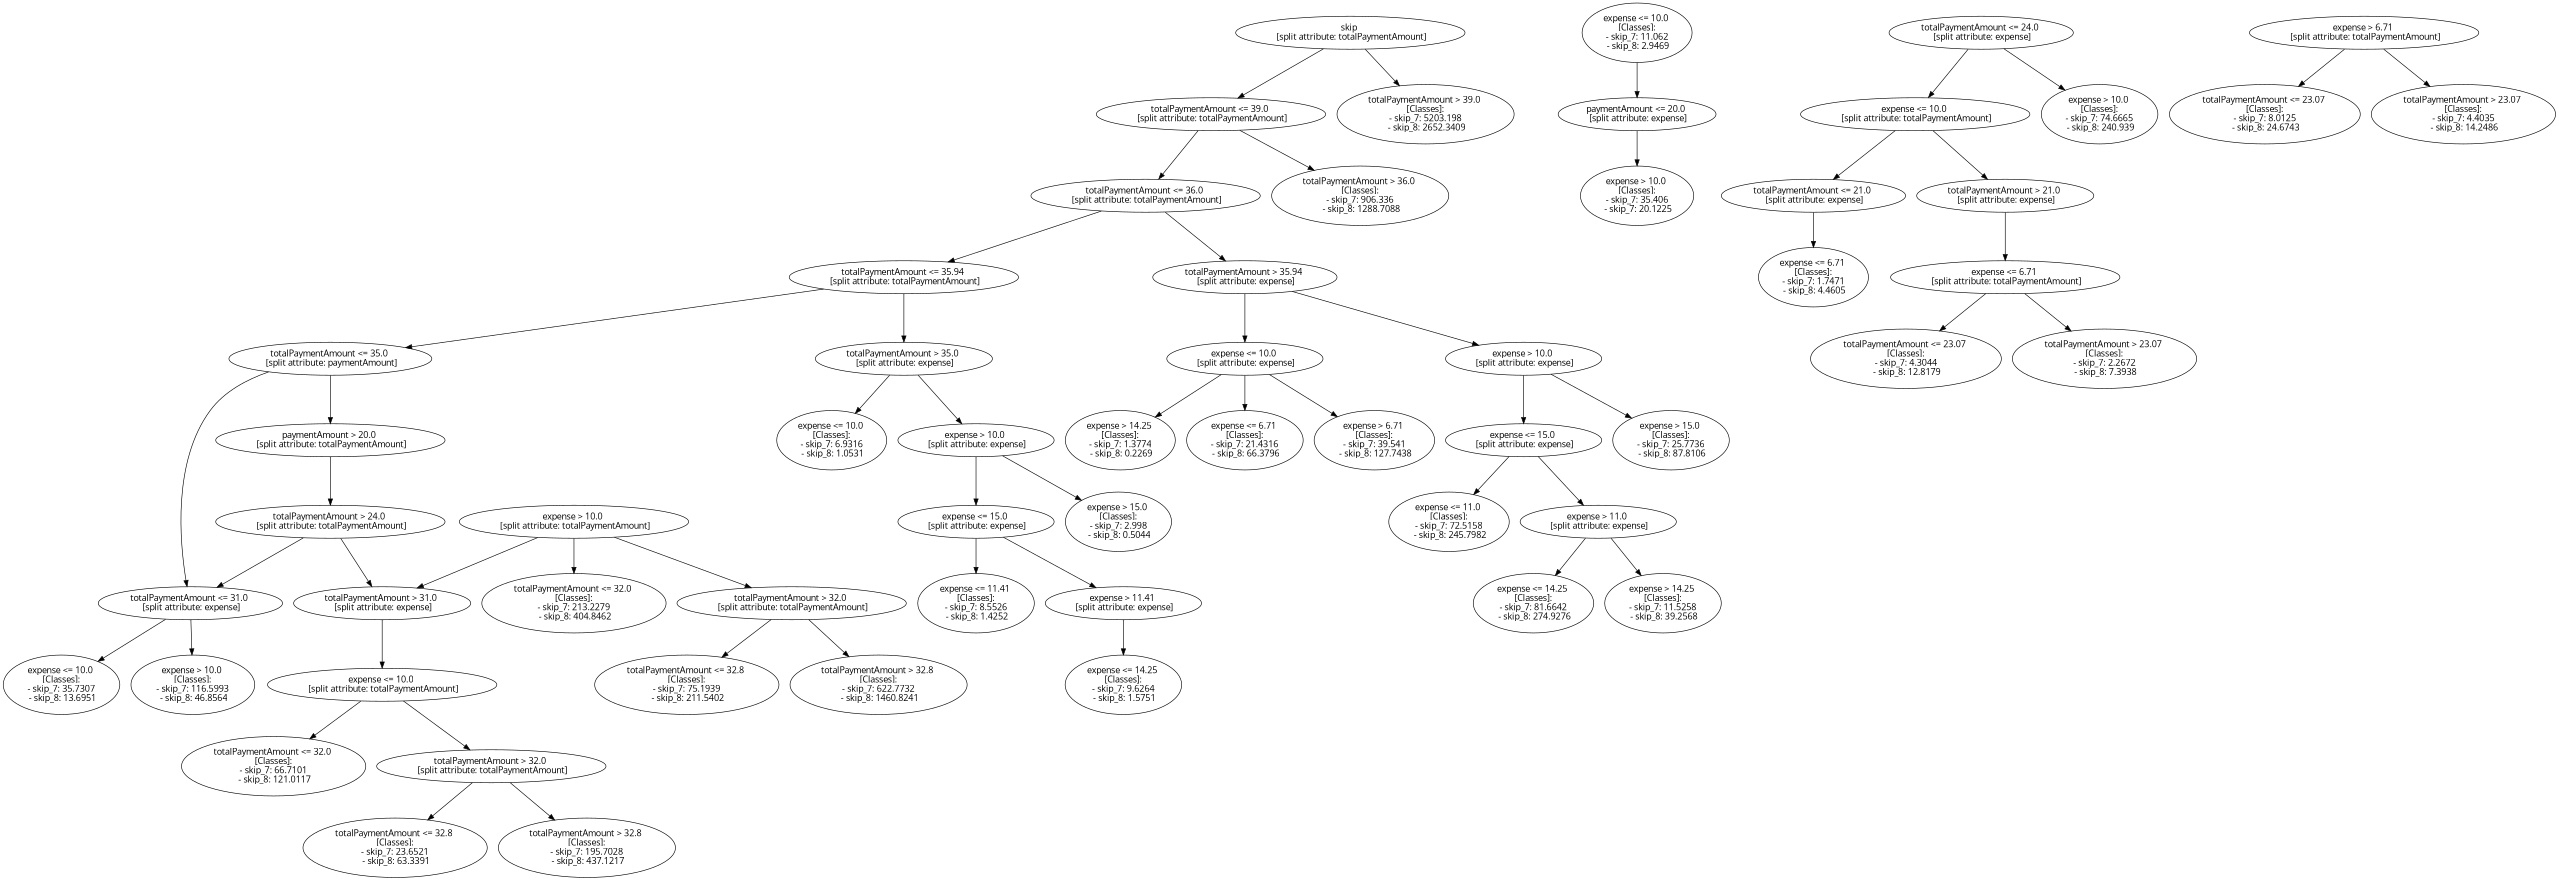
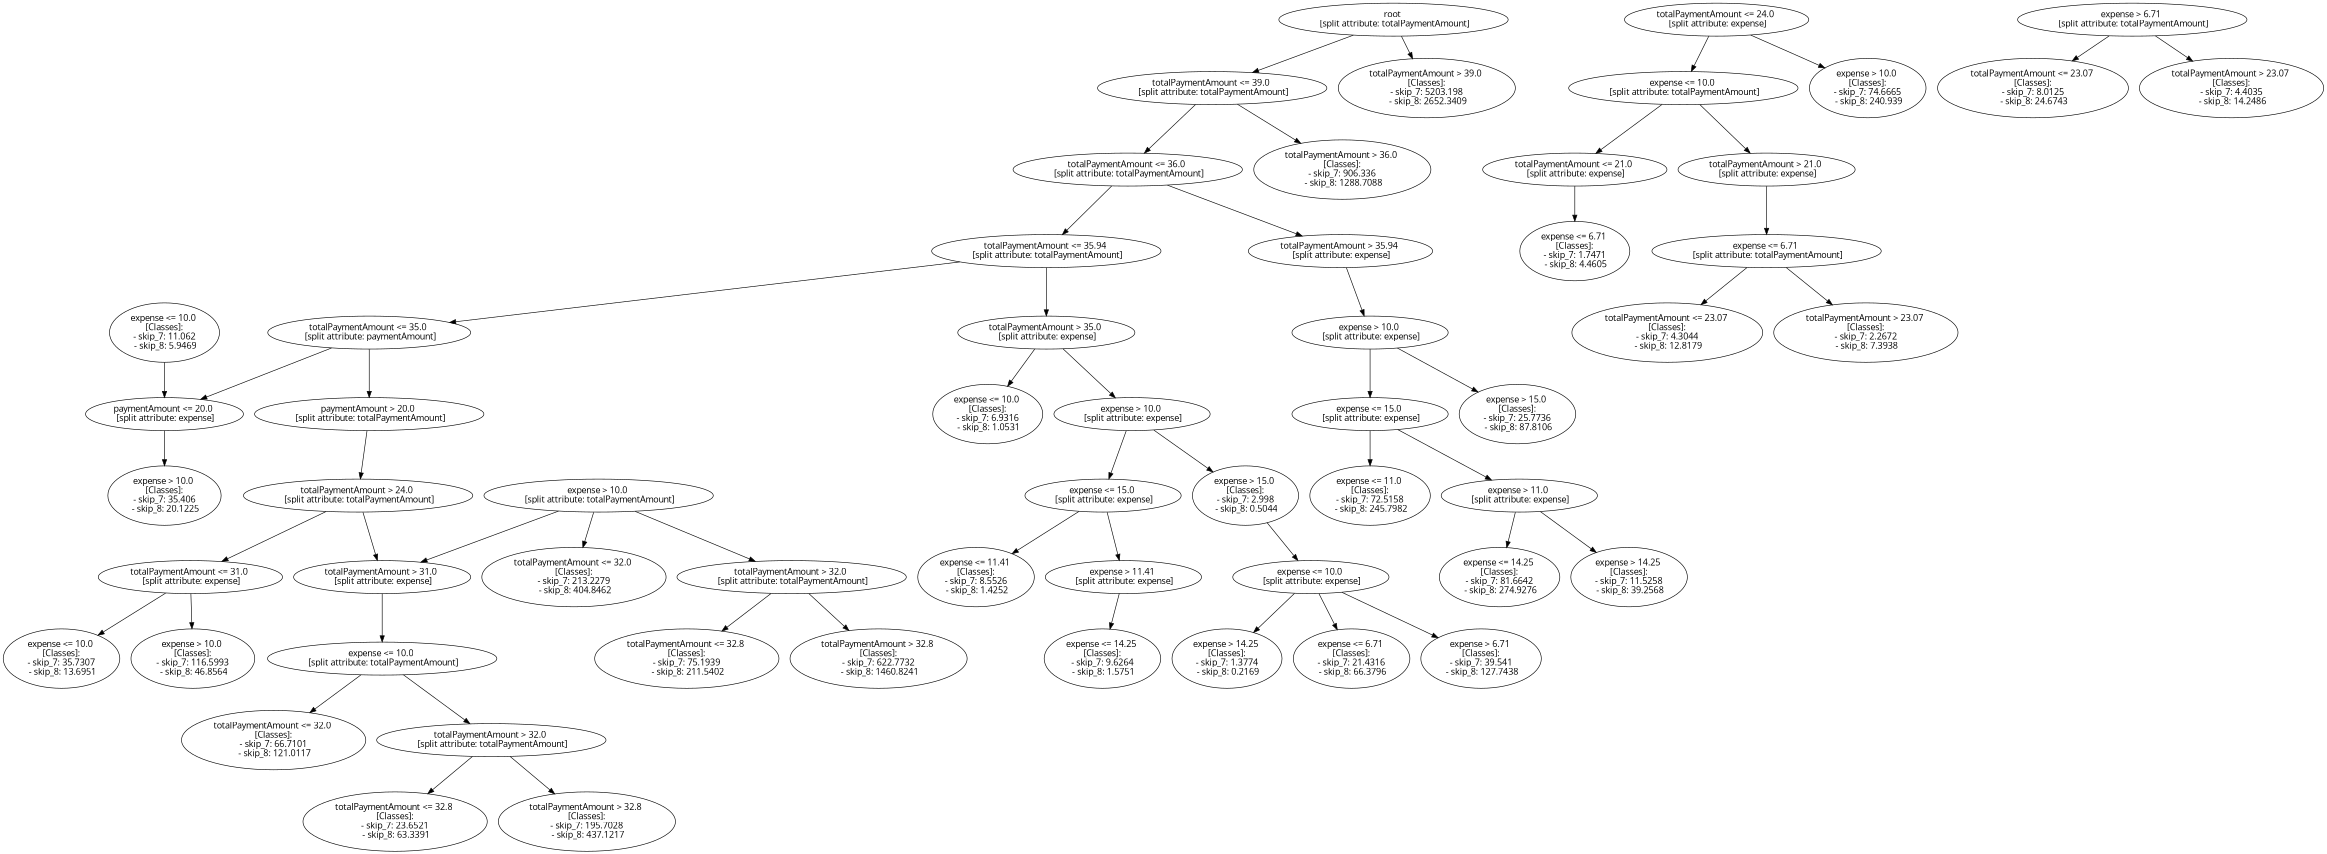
(1350, 33) -> (1394, 20)
(1637, 33) -> (164, 333)
(1637, 196) -> (164, 496)
(1245, 315) -> (1280, 539)
(1120, 440) -> (1227, 659)
(189, 458) -> (269, 373)
